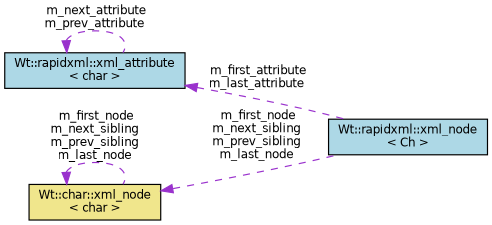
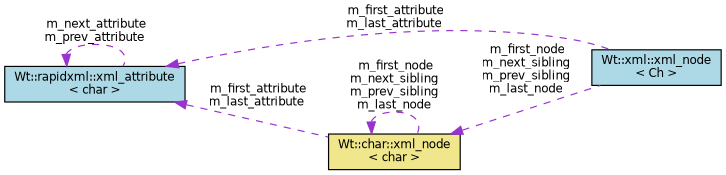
none -> (257, 121)
(408, 137) -> (657, 68)
